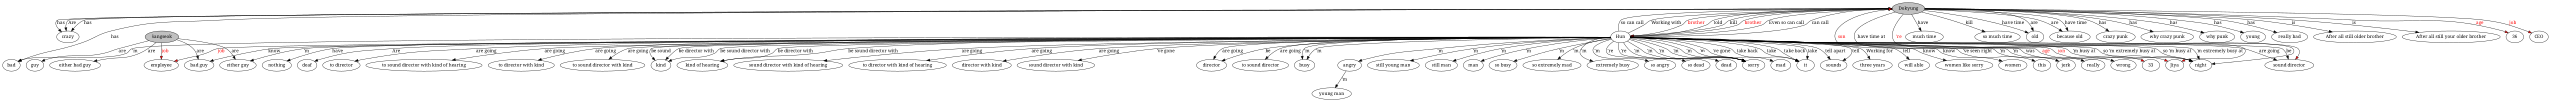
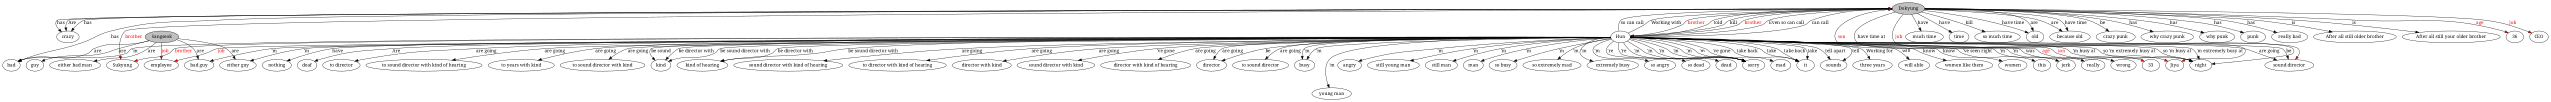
(2103, 23) -> (2103, 23)
(1899, 37) -> (1899, 37)
none -> (1959, 37)
(2253, 37) -> (2253, 37)
(274, 51) -> (274, 51)
(1906, 51) -> (1906, 51)
none -> (89, 53)
(75, 65) -> (75, 65)
none -> (122, 65)
(521, 65) -> (521, 65)
none -> (1146, 65)
(1964, 65) -> (1964, 65)
(1342, 78) -> (1394, 45)
